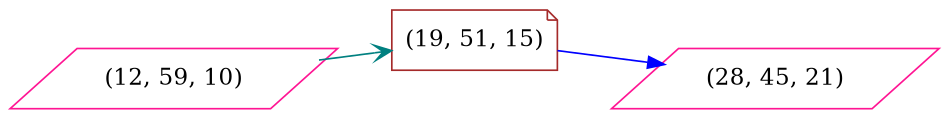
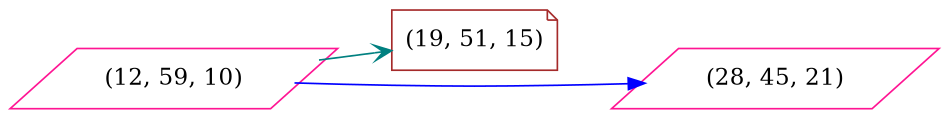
(603, 56) -> (461, 86)
